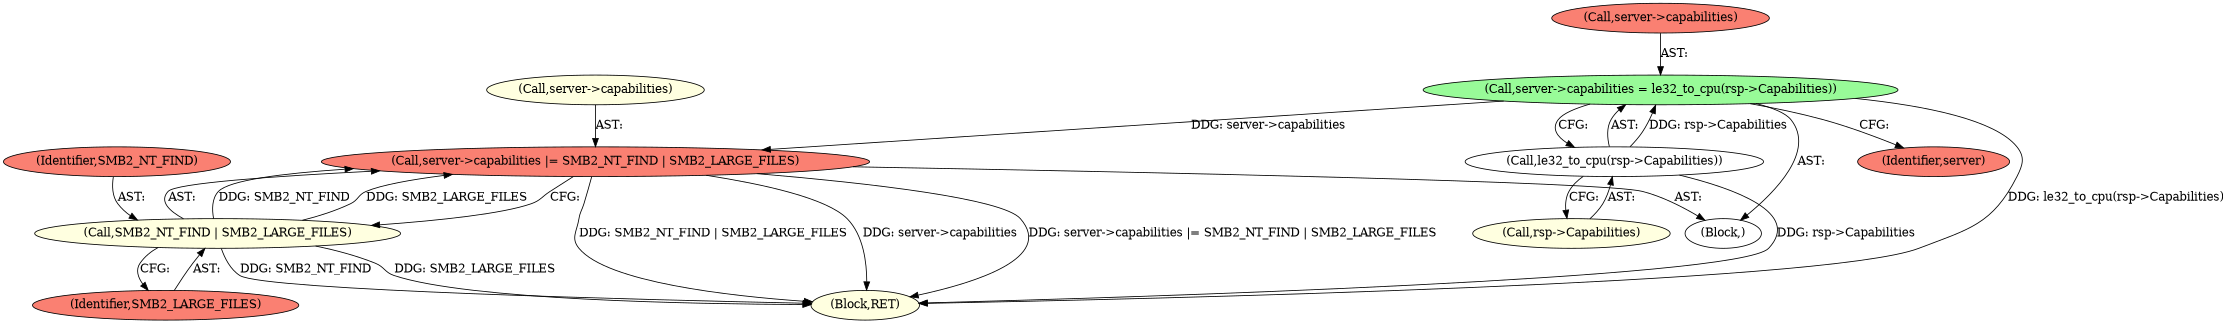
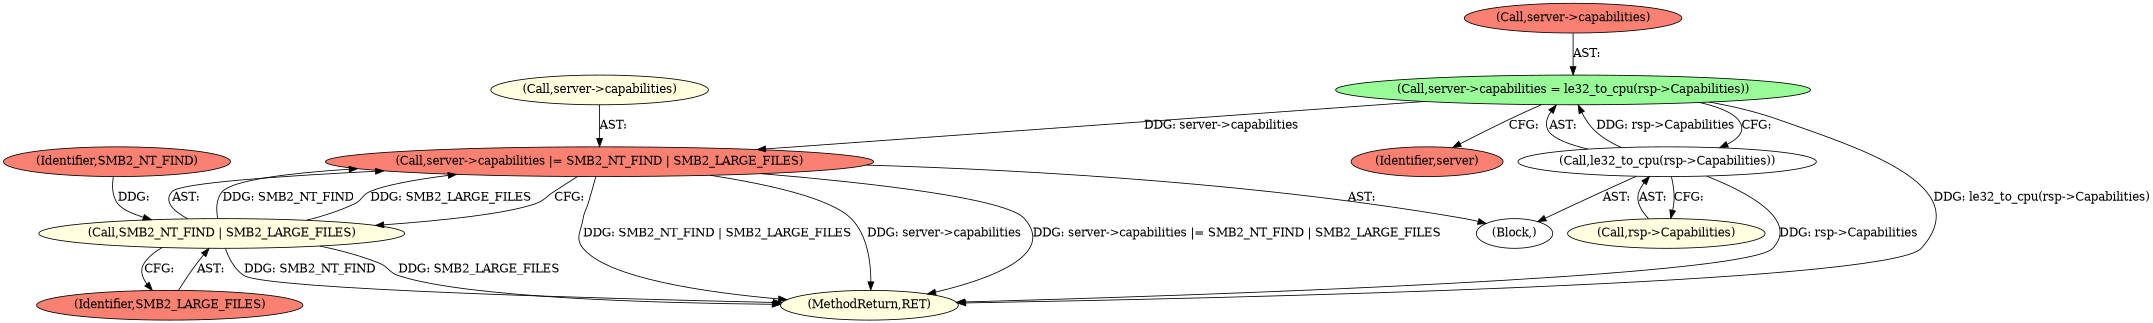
(1796, 156) -> (1591, 197)
(133, 198) -> (136, 198)
(865, 305) -> (869, 305)
